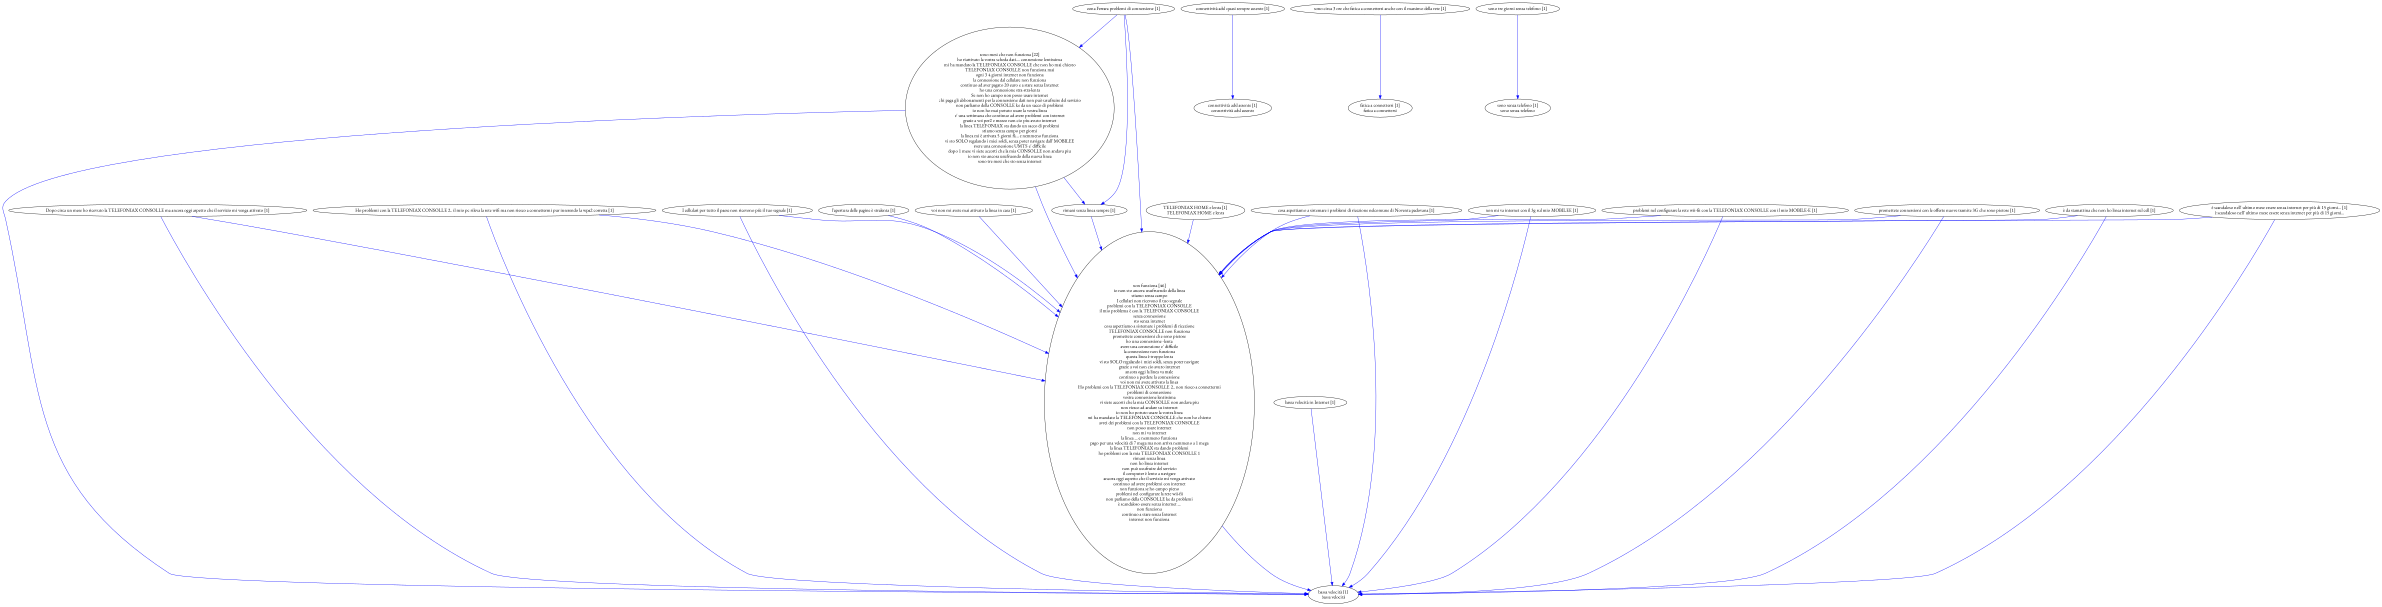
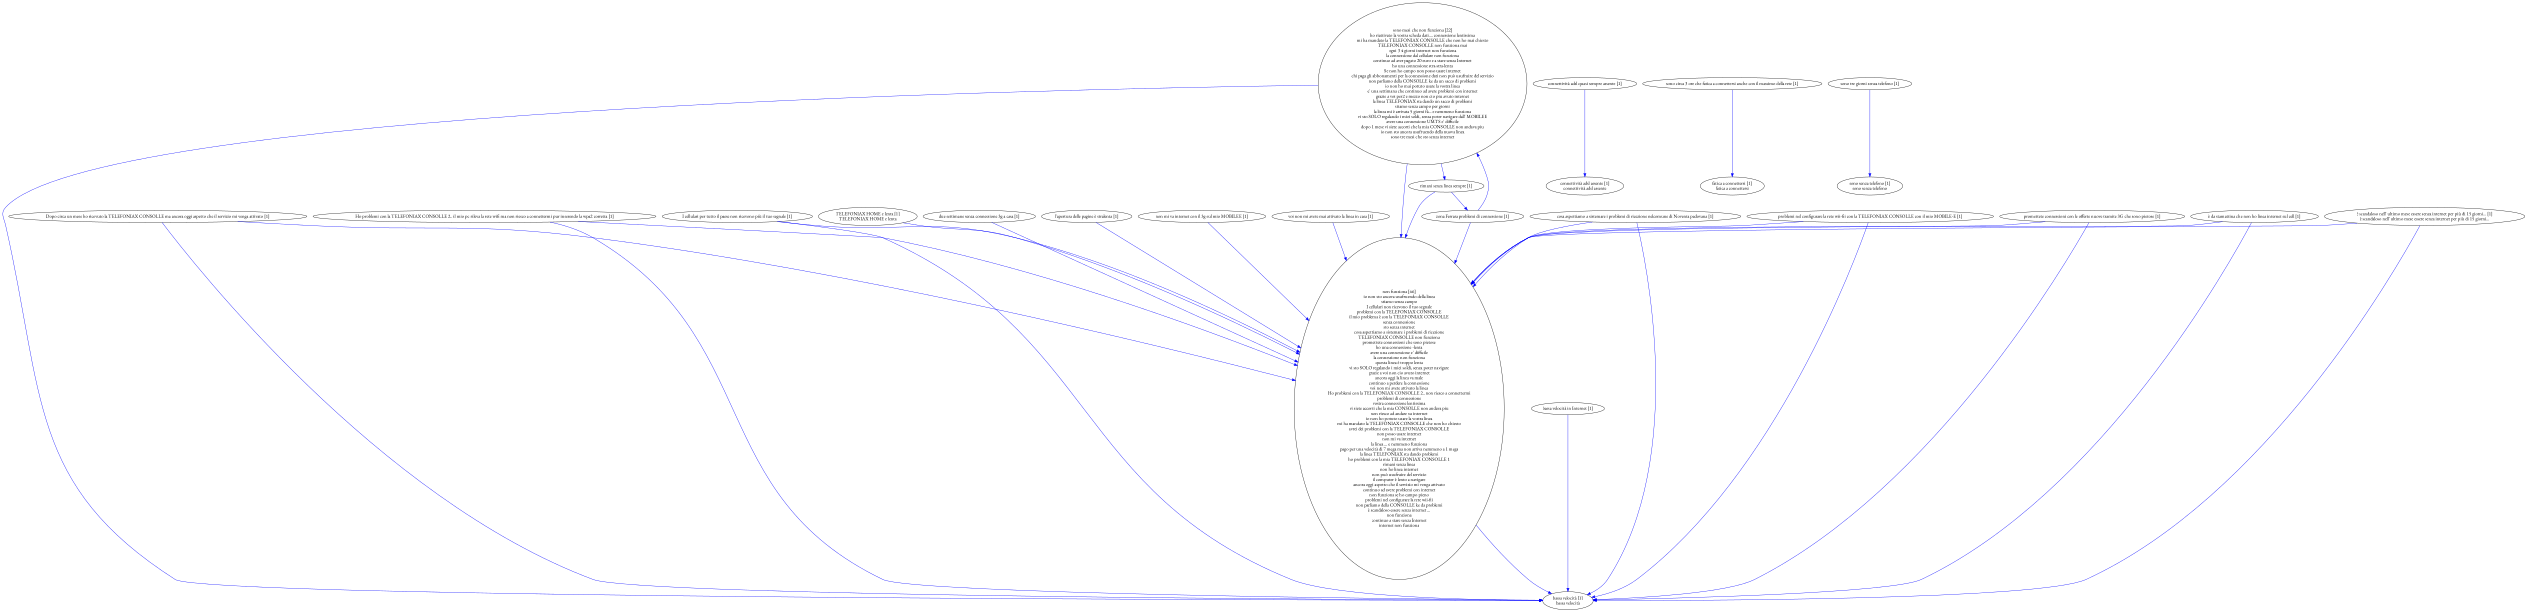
(1127, 112) -> (1458, 200)
none -> (979, 216)
(1466, 414) -> none
